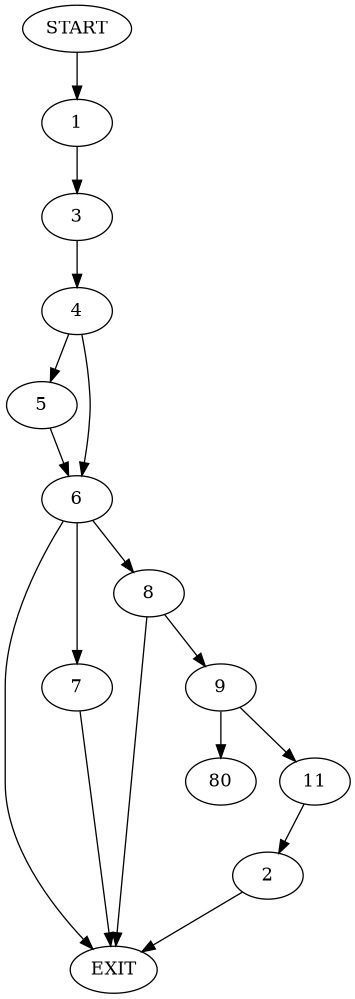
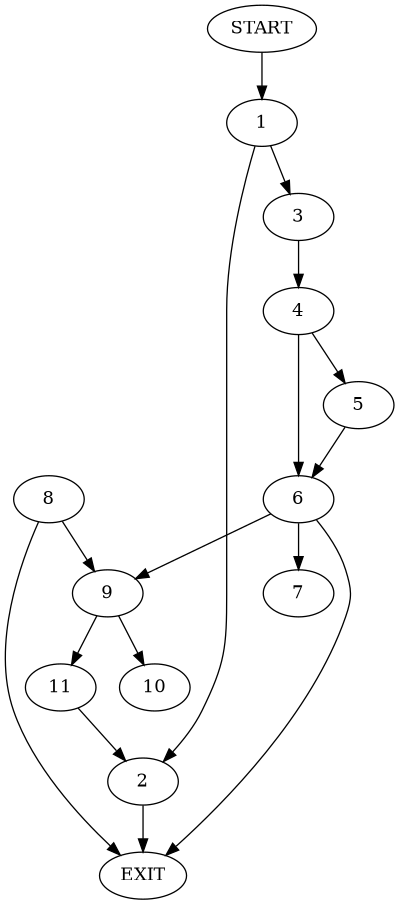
none -> (227, 454)
(109, 541) -> (209, 543)
(221, 782) -> (155, 687)
(95, 822) -> none
